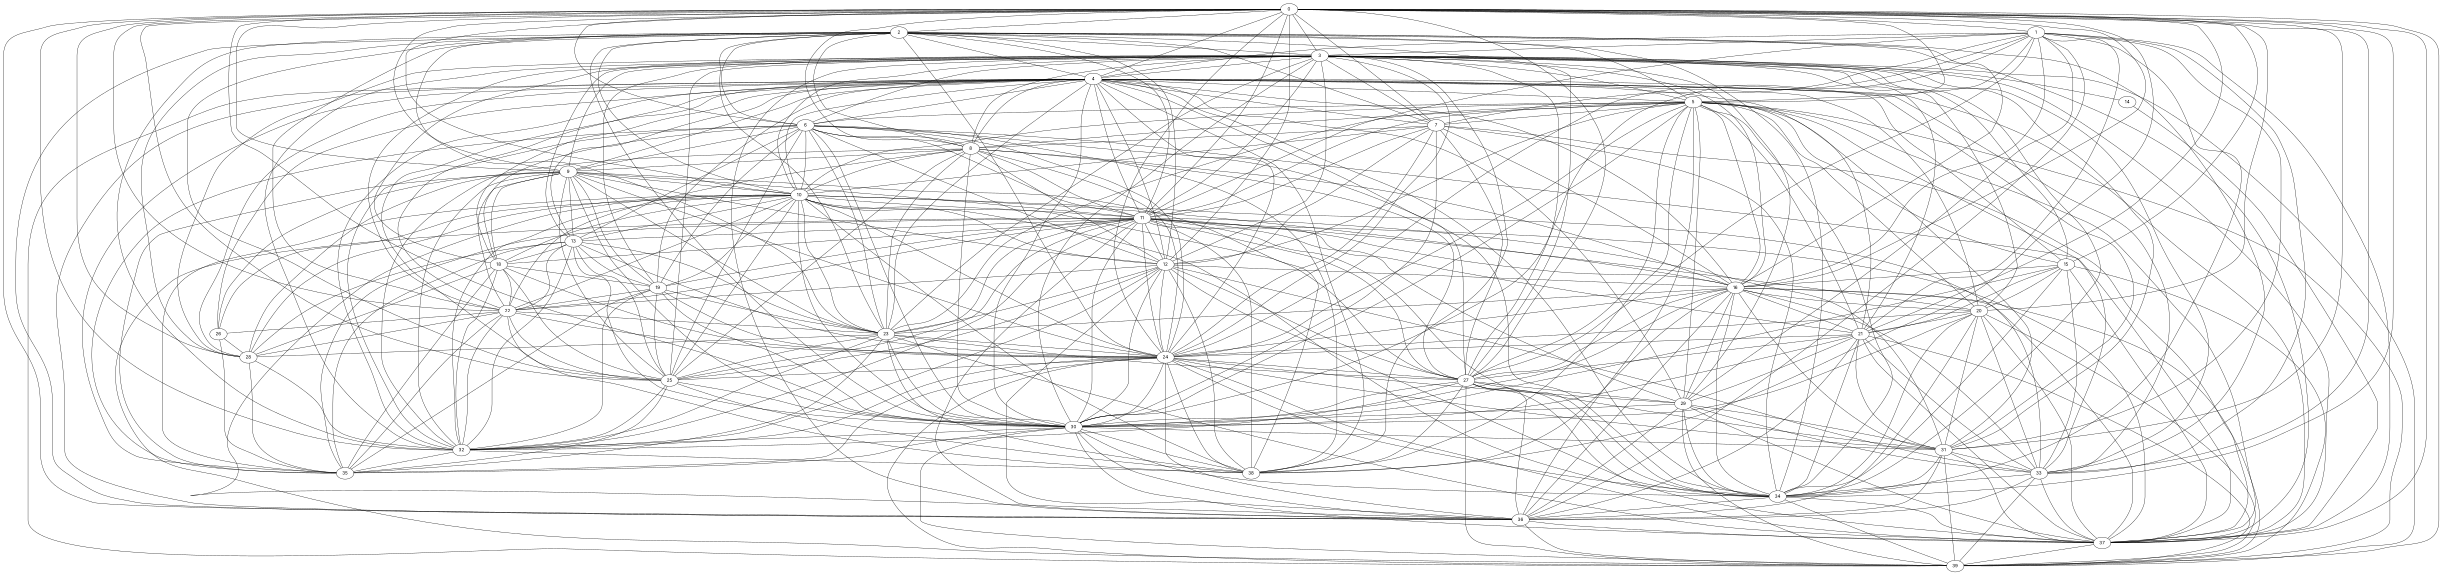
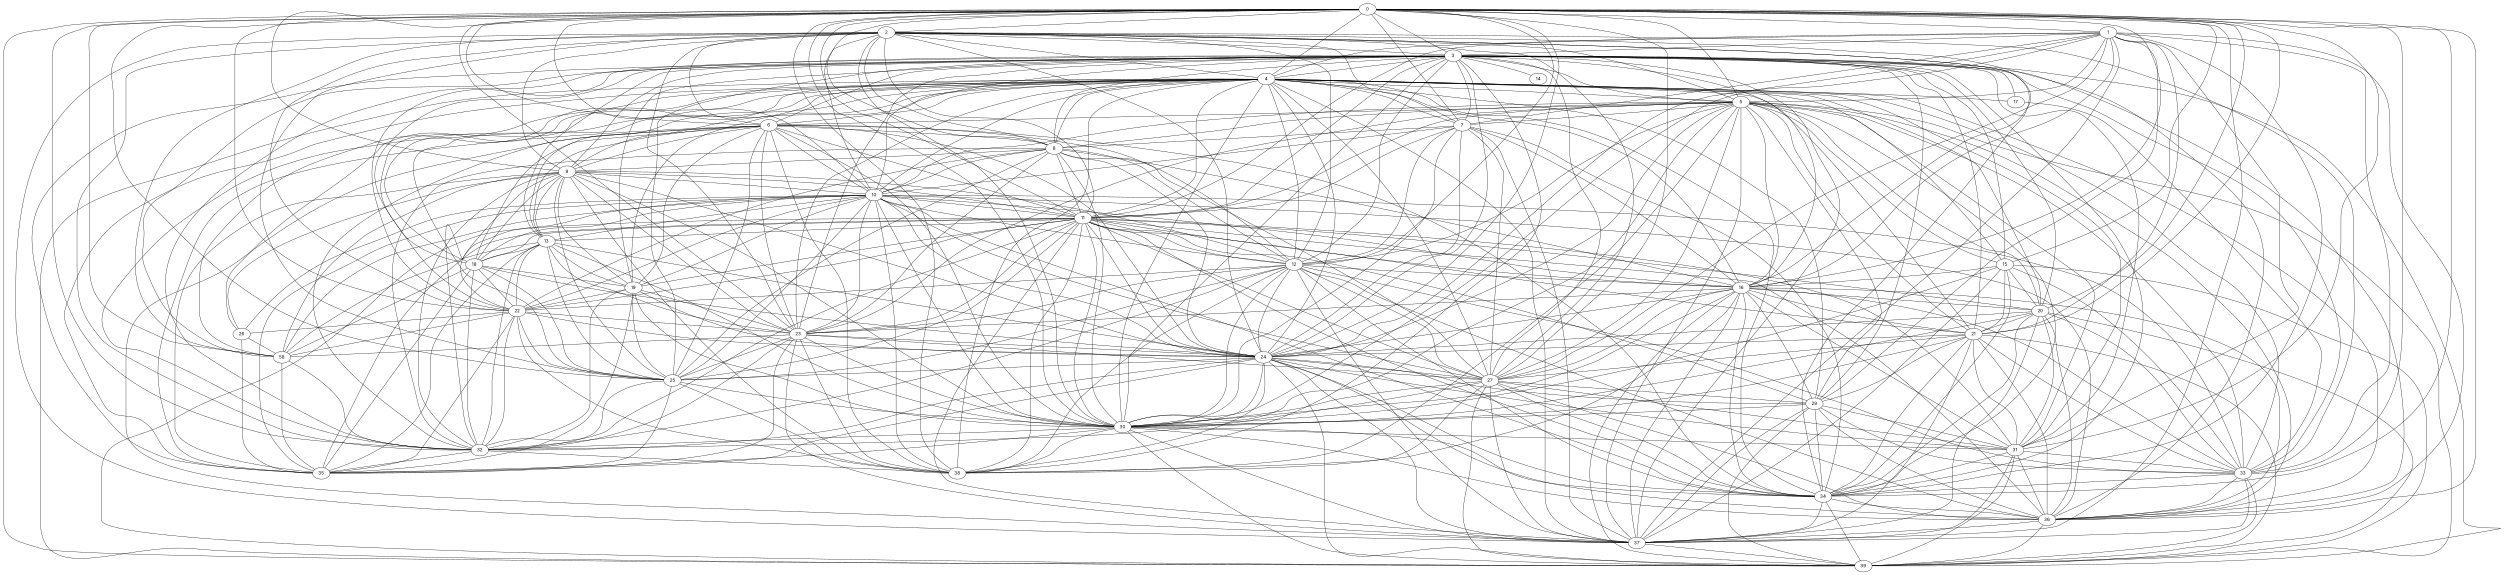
none -> (498, 73)
none -> (2016, 102)
(248, 357) -> (282, 357)
(2358, 366) -> (1438, 459)
